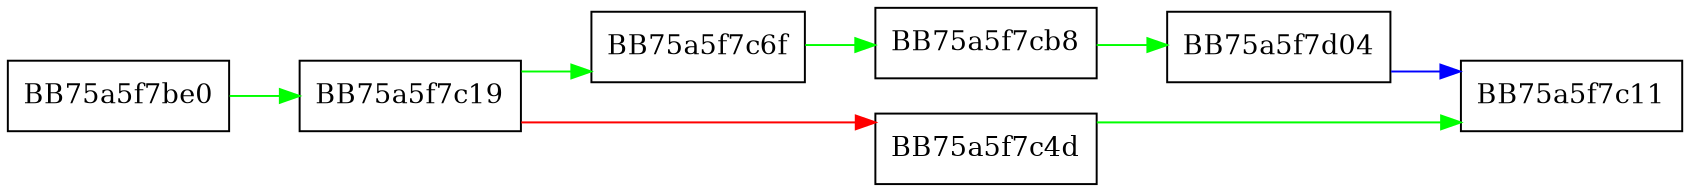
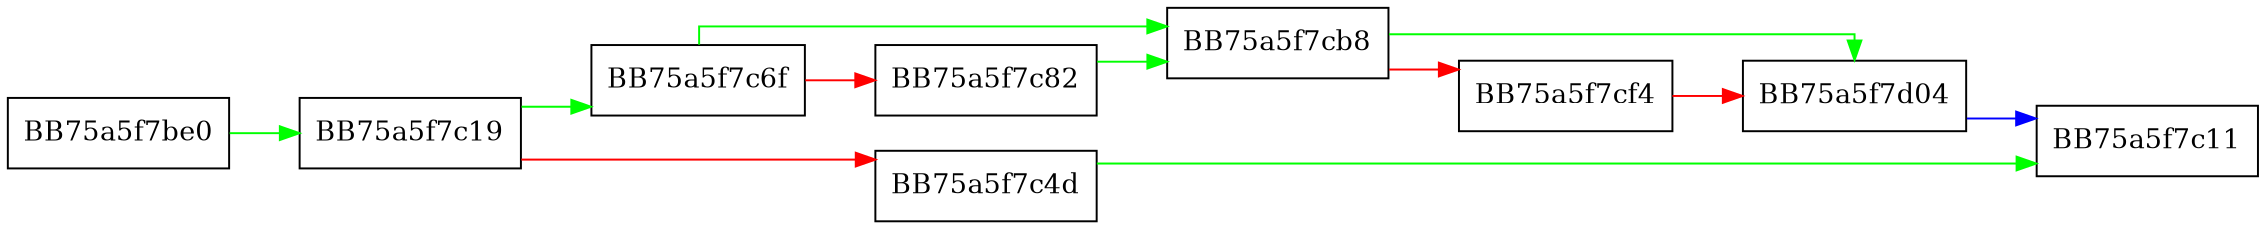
none -> (986, 80)
none -> (1566, 96)
